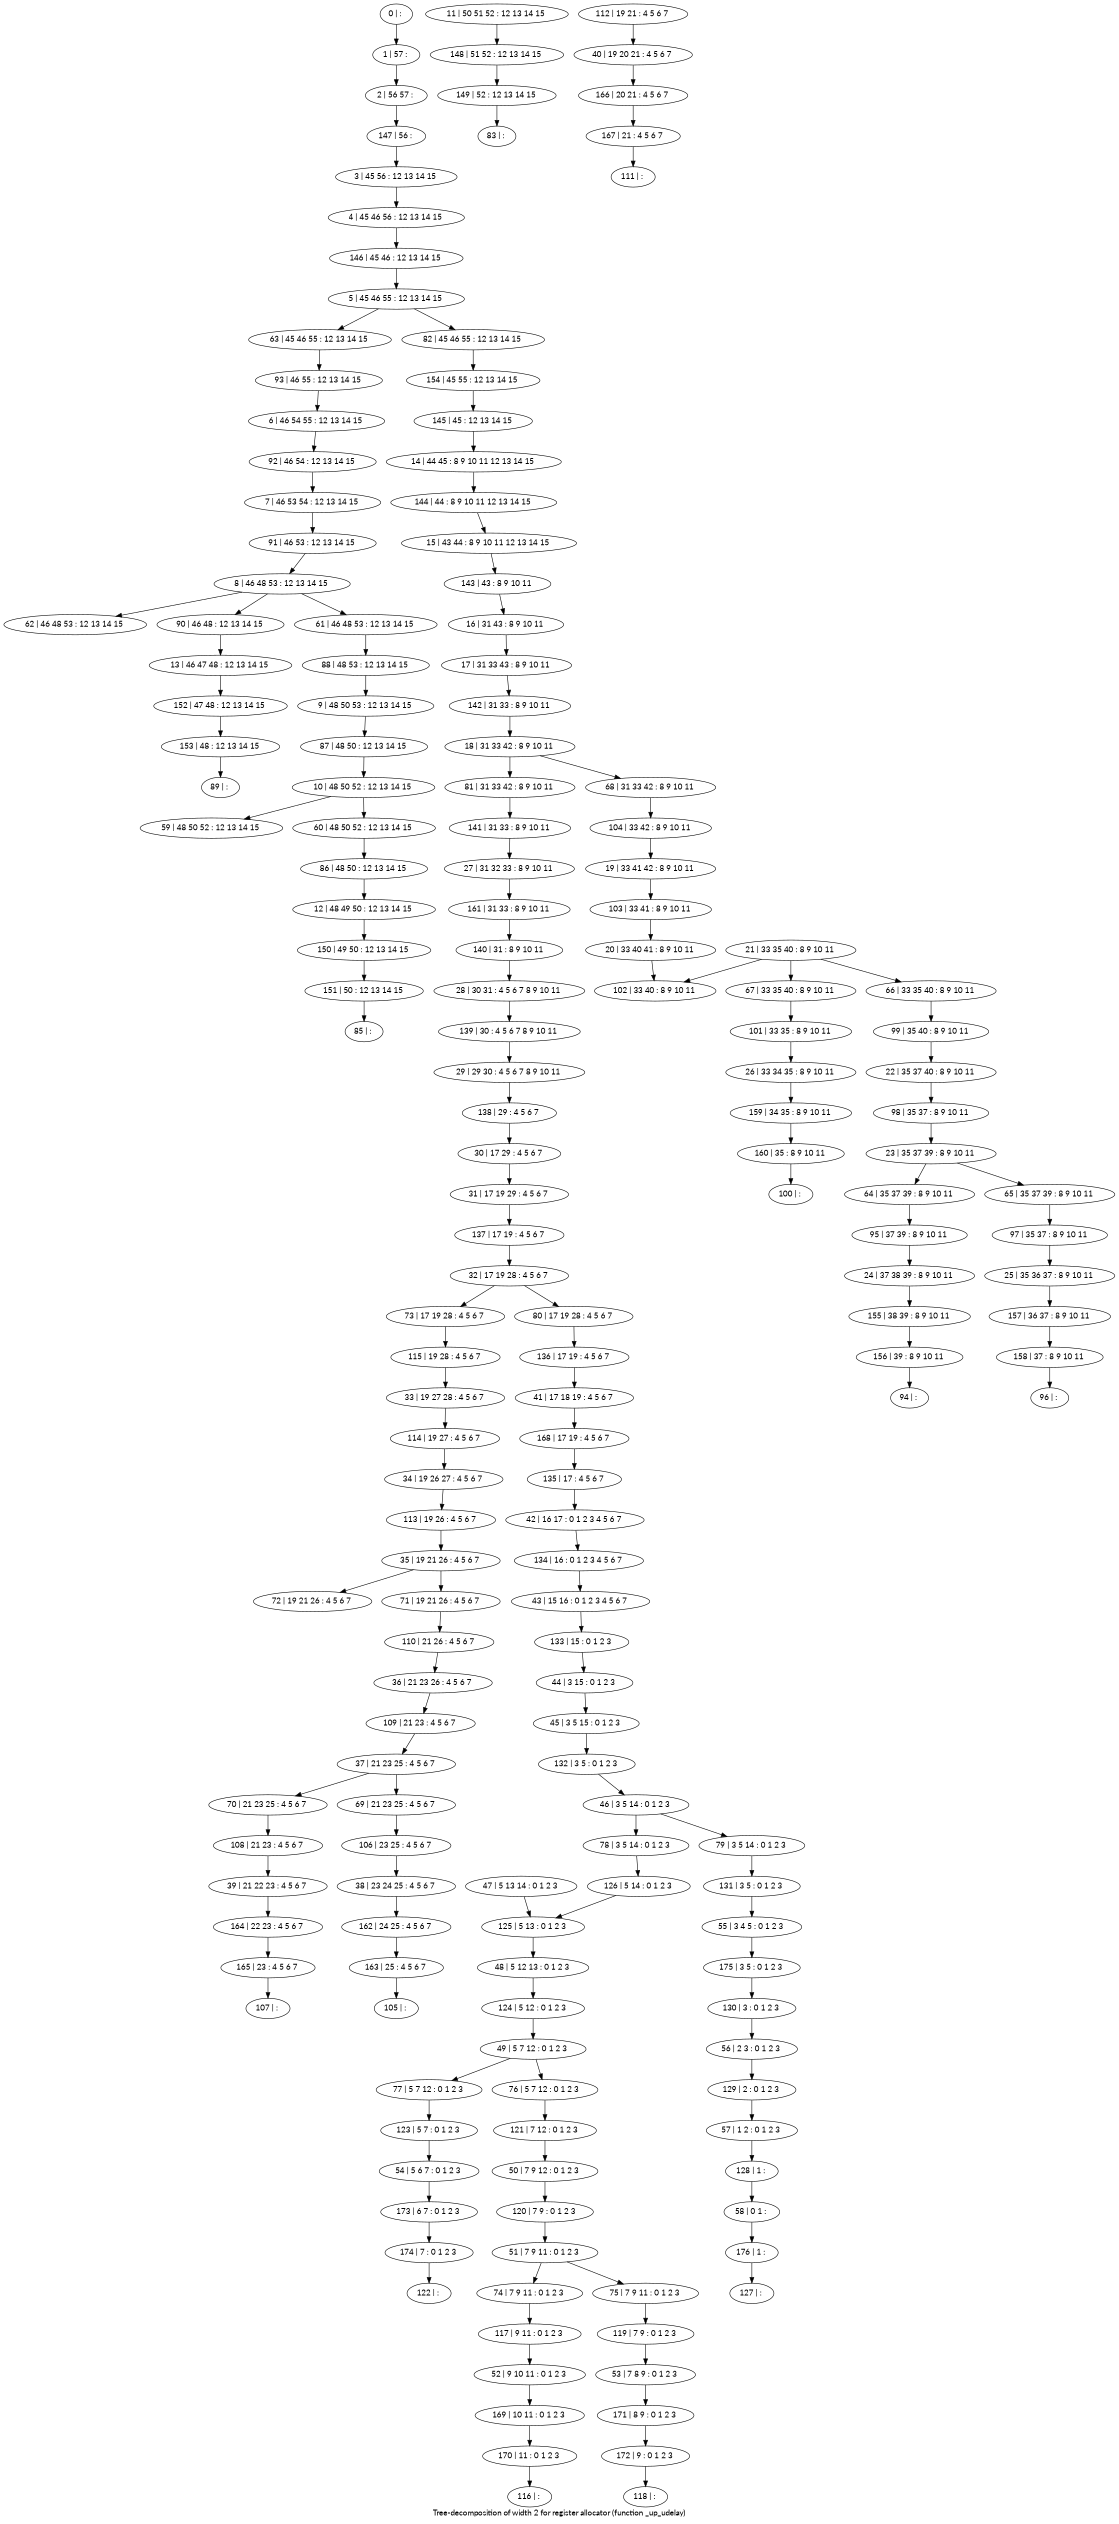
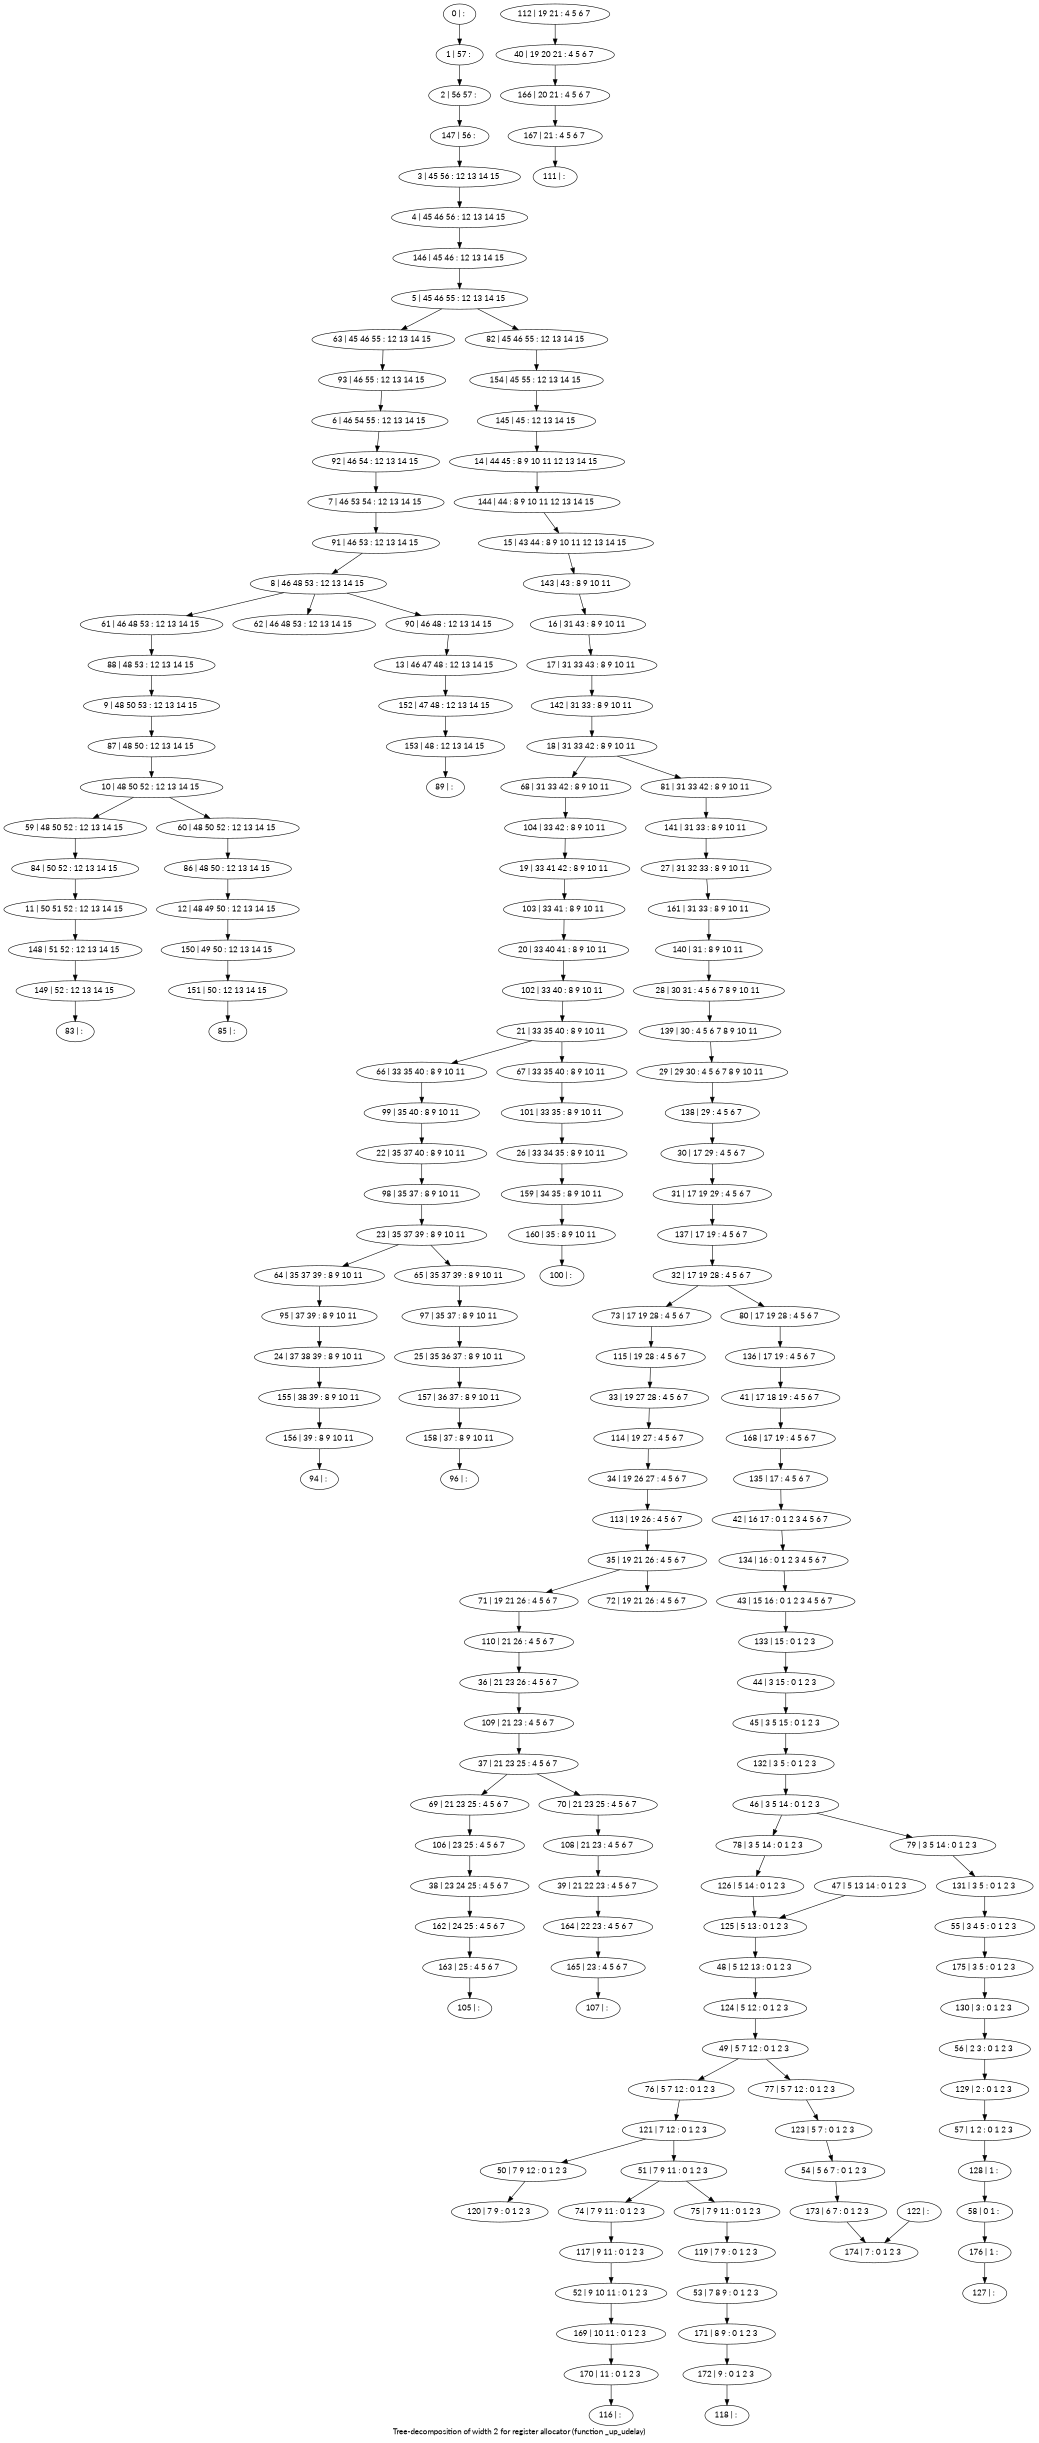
none -> (75, 869)
(726, 970) -> (563, 1009)
(545, 2230) -> (674, 2148)
(429, 2270) -> (899, 2230)
